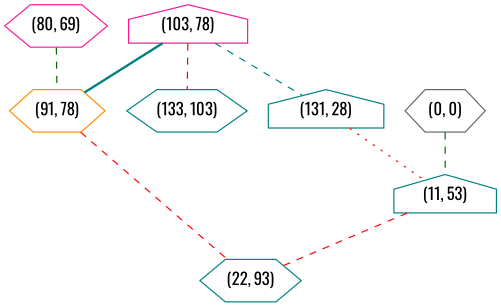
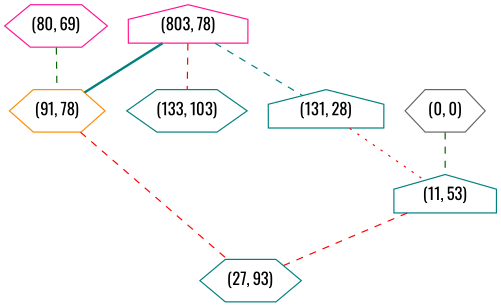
(188, 26) -> (188, 26)
(251, 281) -> (251, 281)
